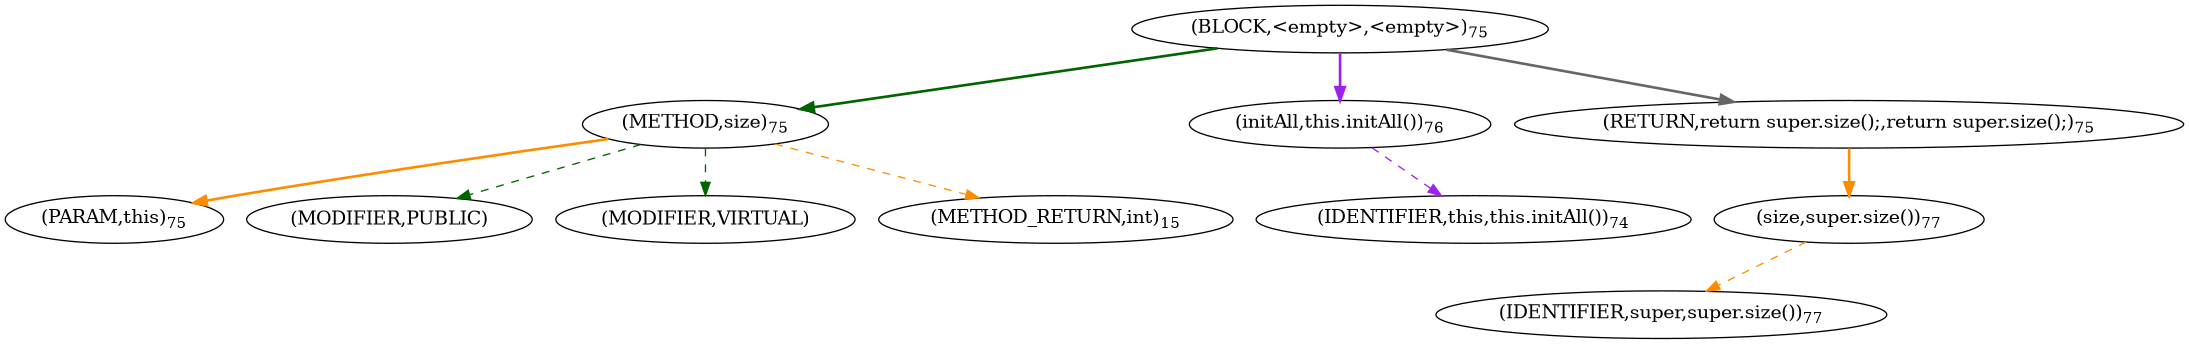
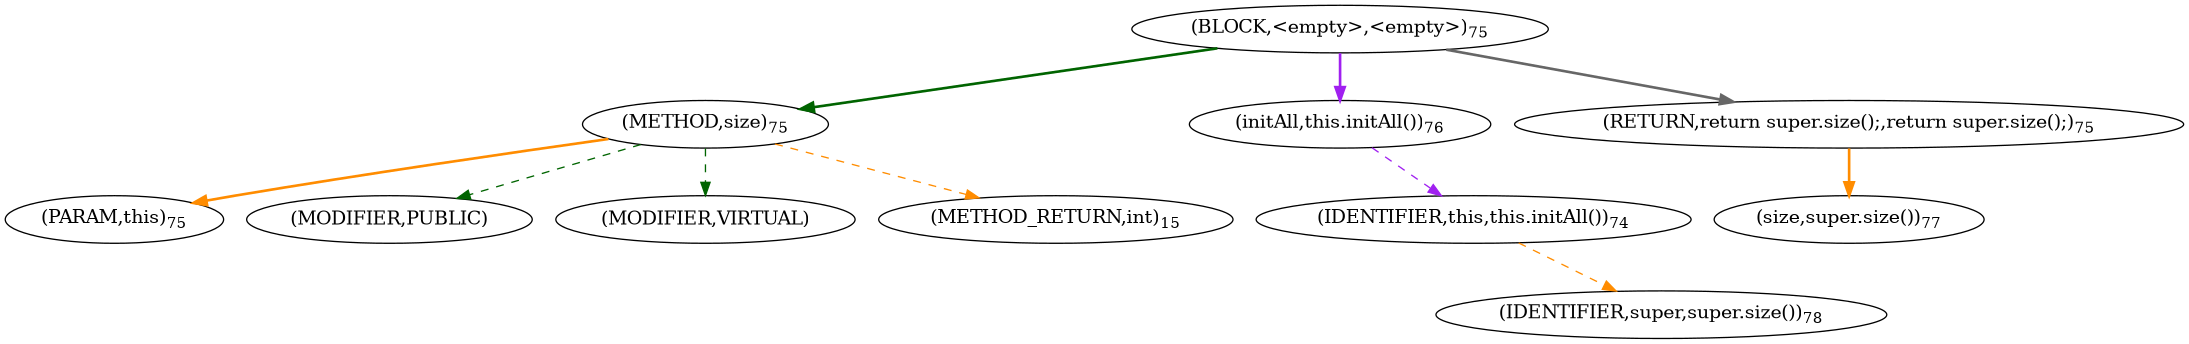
(1762, 264) -> (1561, 264)
(1813, 313) -> (1813, 313)
